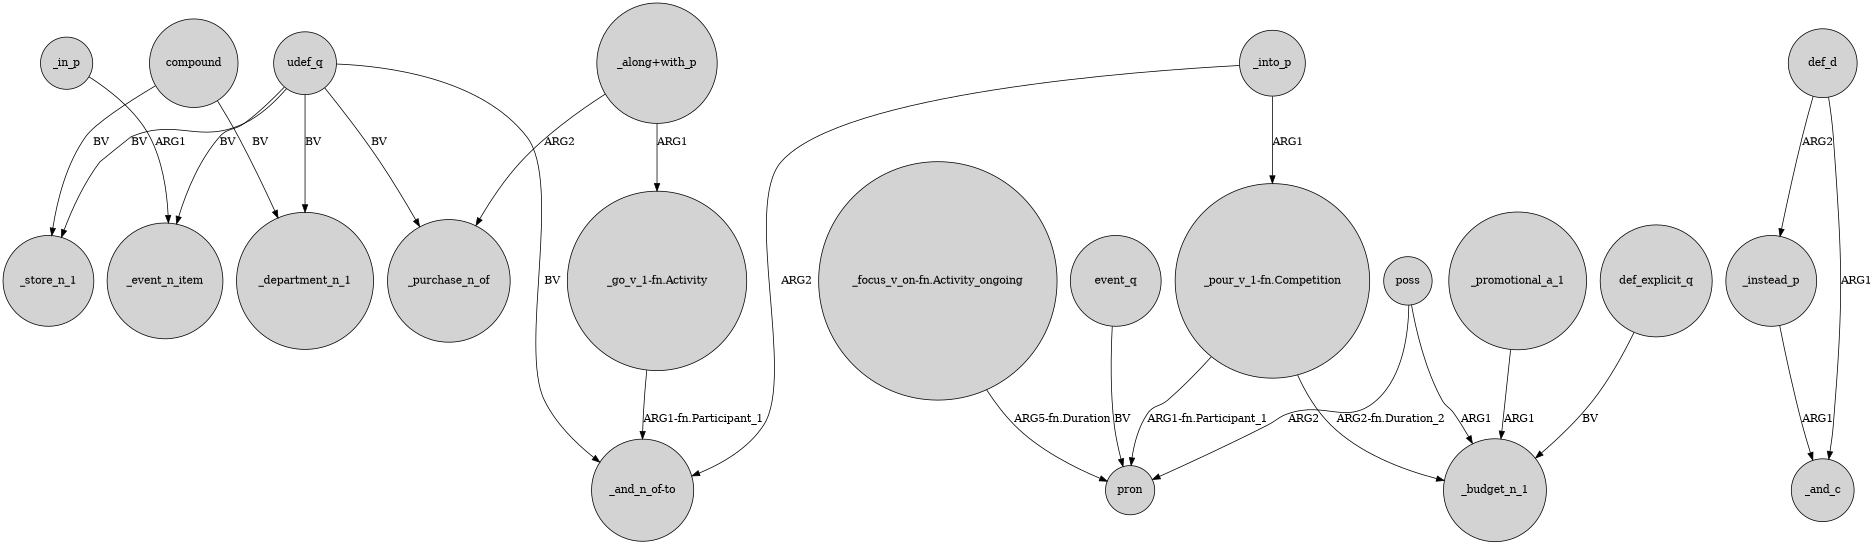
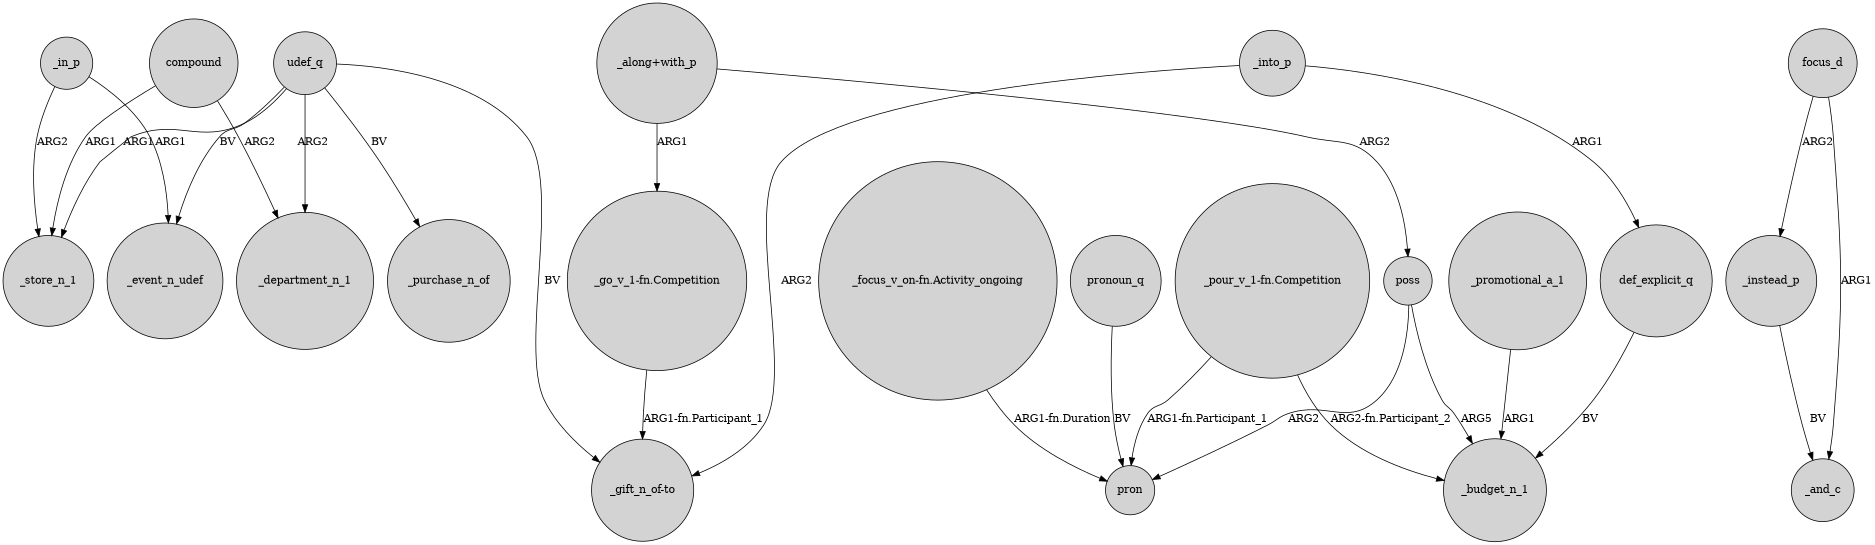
(1823, 63) -> (1823, 63)
(1272, 136) -> (1491, 105)
(101, 143) -> (101, 143)
(139, 143) -> (139, 143)
(260, 143) -> (260, 143)
(313, 143) -> (313, 143)
(538, 145) -> (1097, 106)
none -> (35, 156)
(165, 281) -> (165, 281)
(657, 281) -> (657, 281)
(1116, 281) -> (1116, 281)
(1062, 419) -> (1062, 419)
(1391, 419) -> (1391, 419)
(1476, 419) -> (1476, 419)
(1818, 419) -> (1818, 419)
(643, 490) -> (643, 490)
